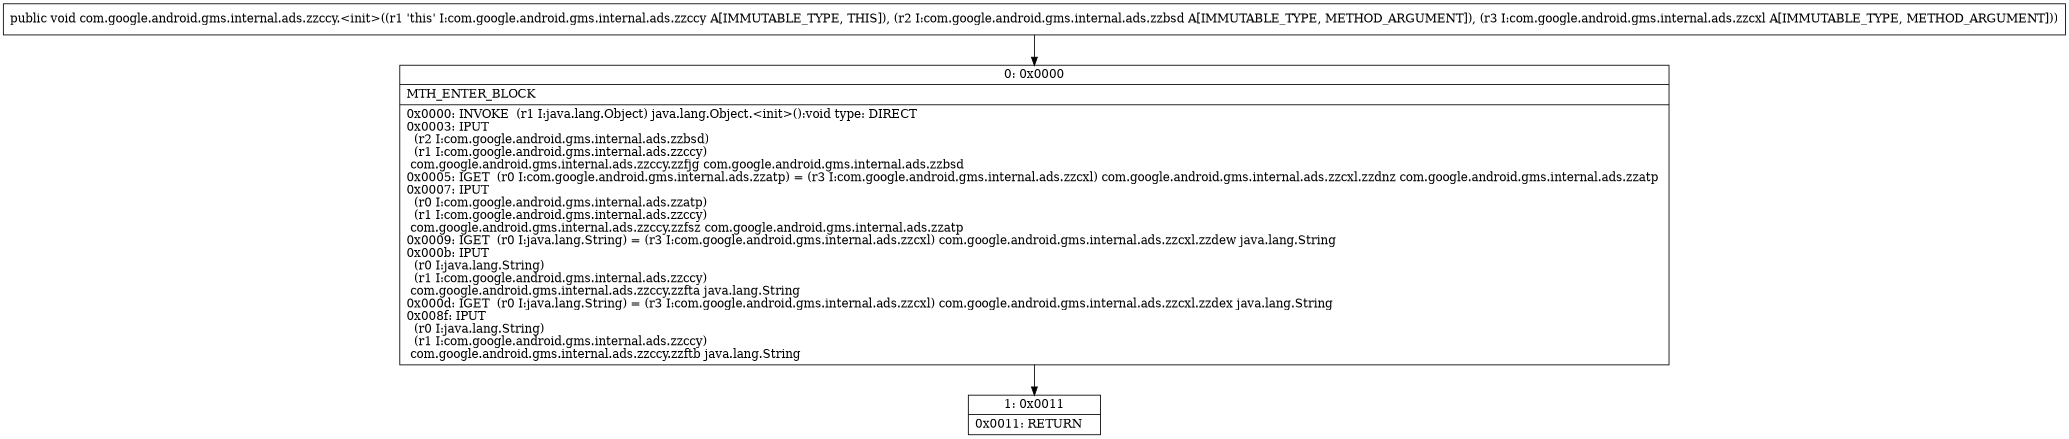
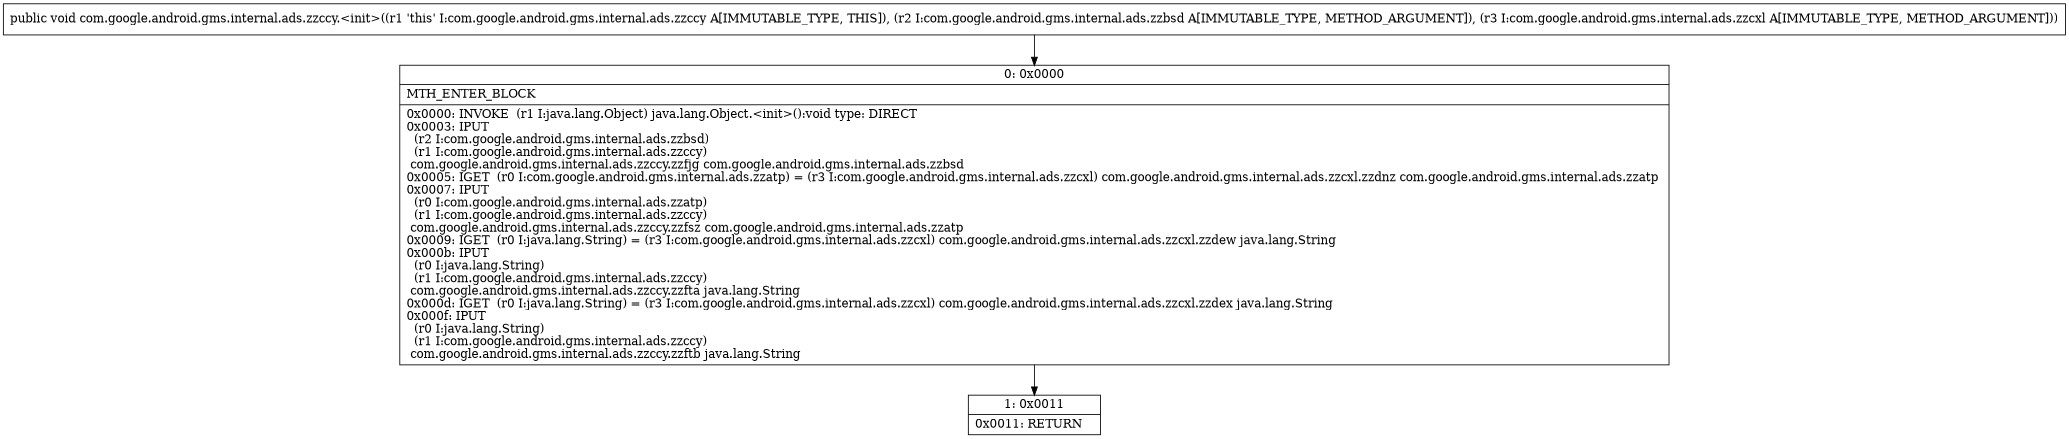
(450, 316) -> (450, 316)
